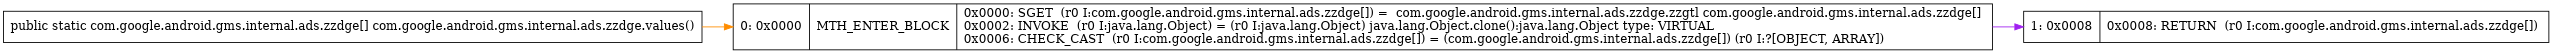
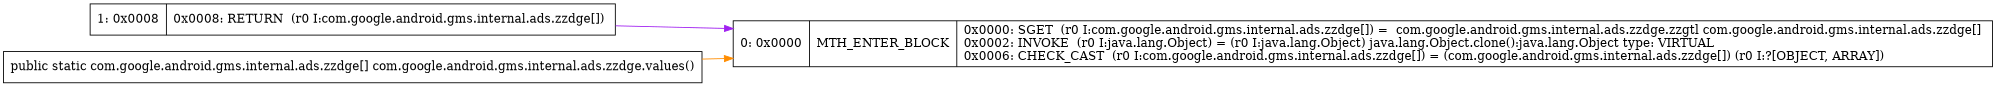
(2004, 27) -> (670, 27)
